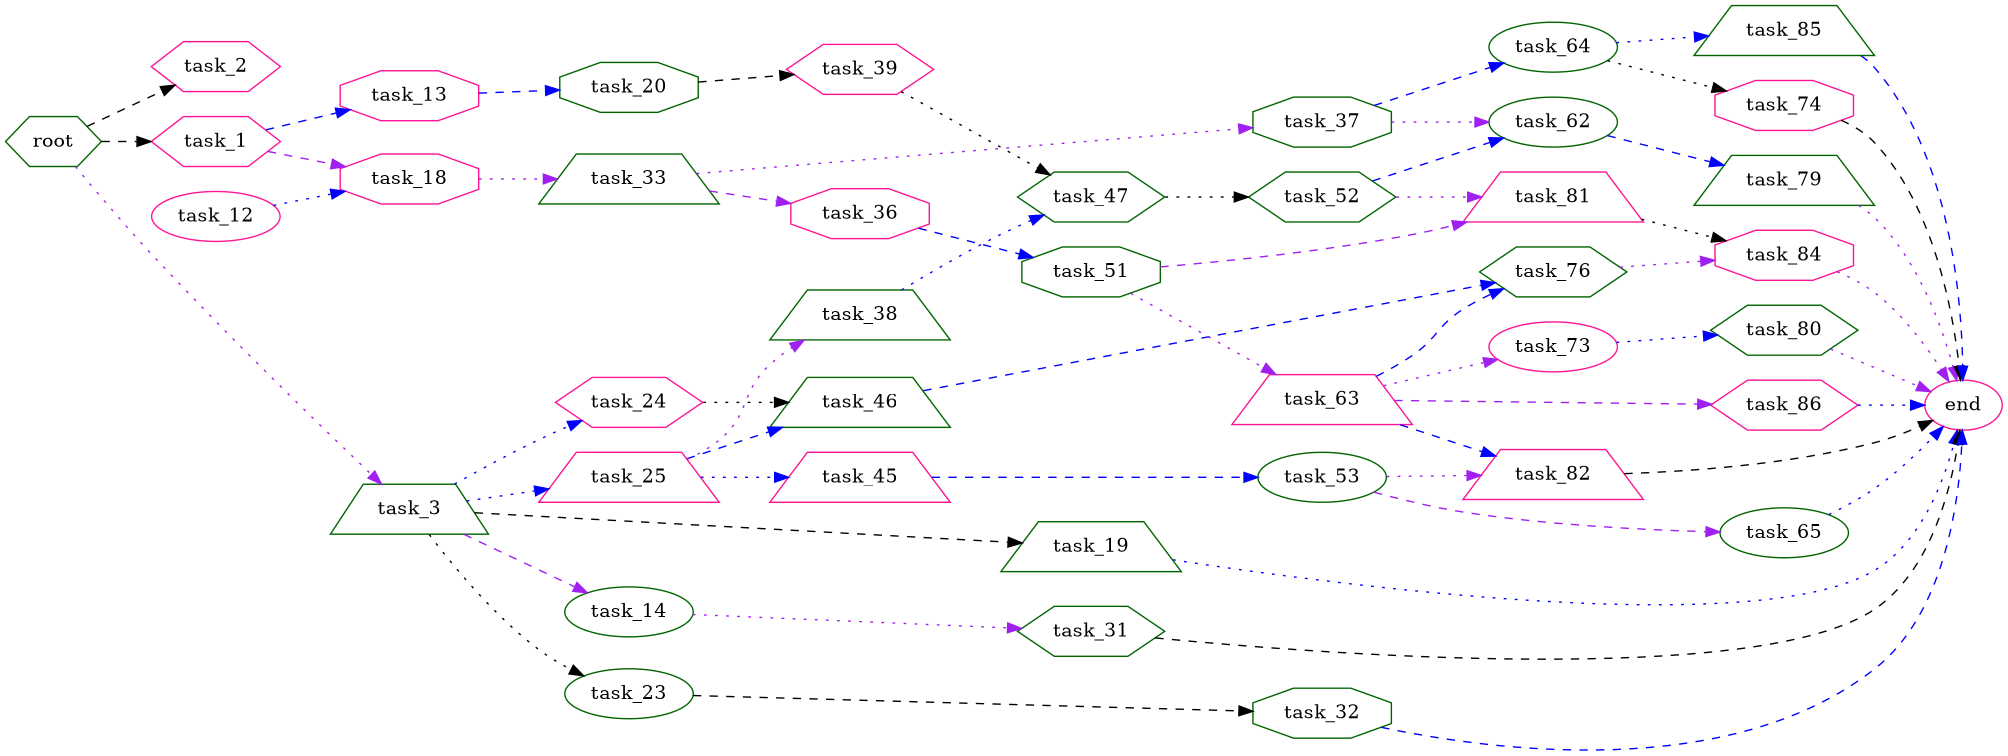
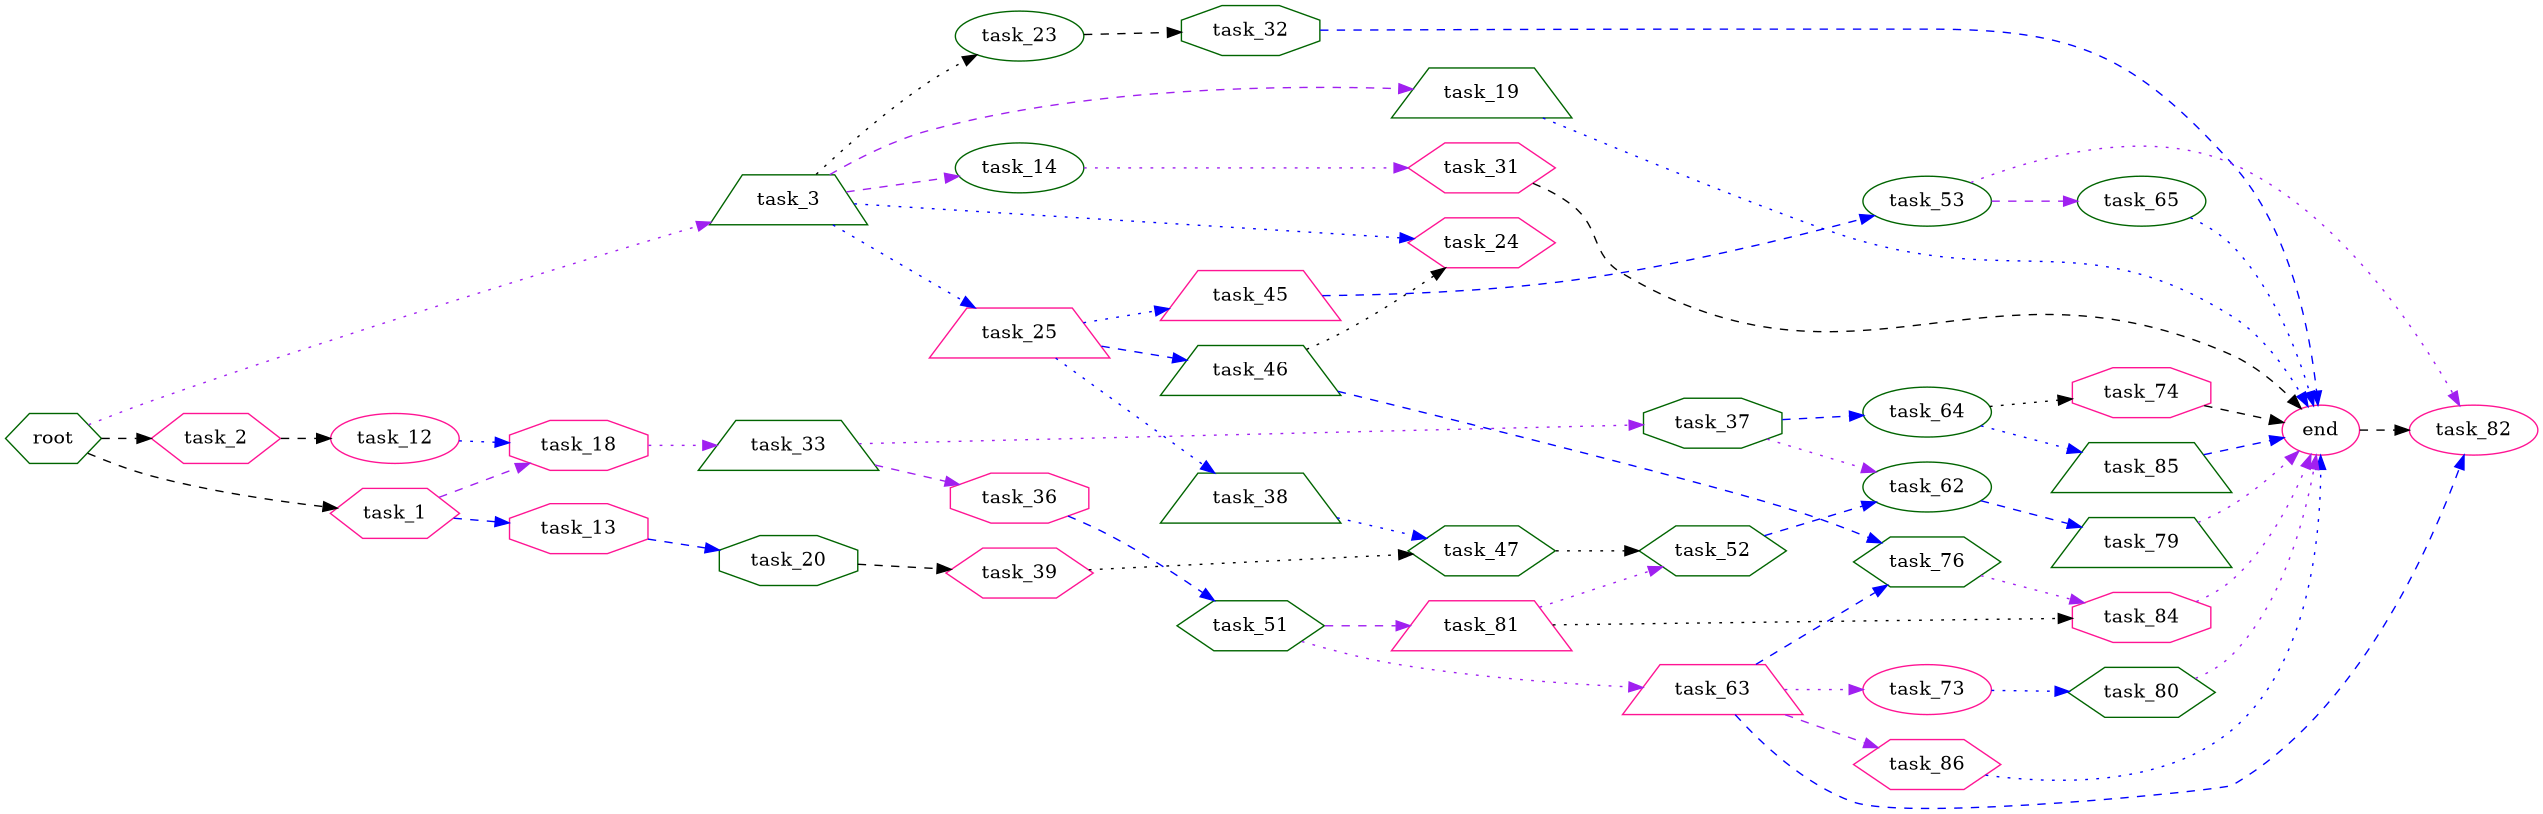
(1432, 197) -> (1594, 589)
(1091, 272) -> (1251, 626)
(735, 402) -> (1372, 316)
(740, 414) -> (1129, 411)
none -> (299, 438)
(1774, 462) -> (2377, 430)
(1553, 475) -> (2474, 430)
(741, 527) -> (1108, 98)
(1091, 631) -> (1482, 168)
